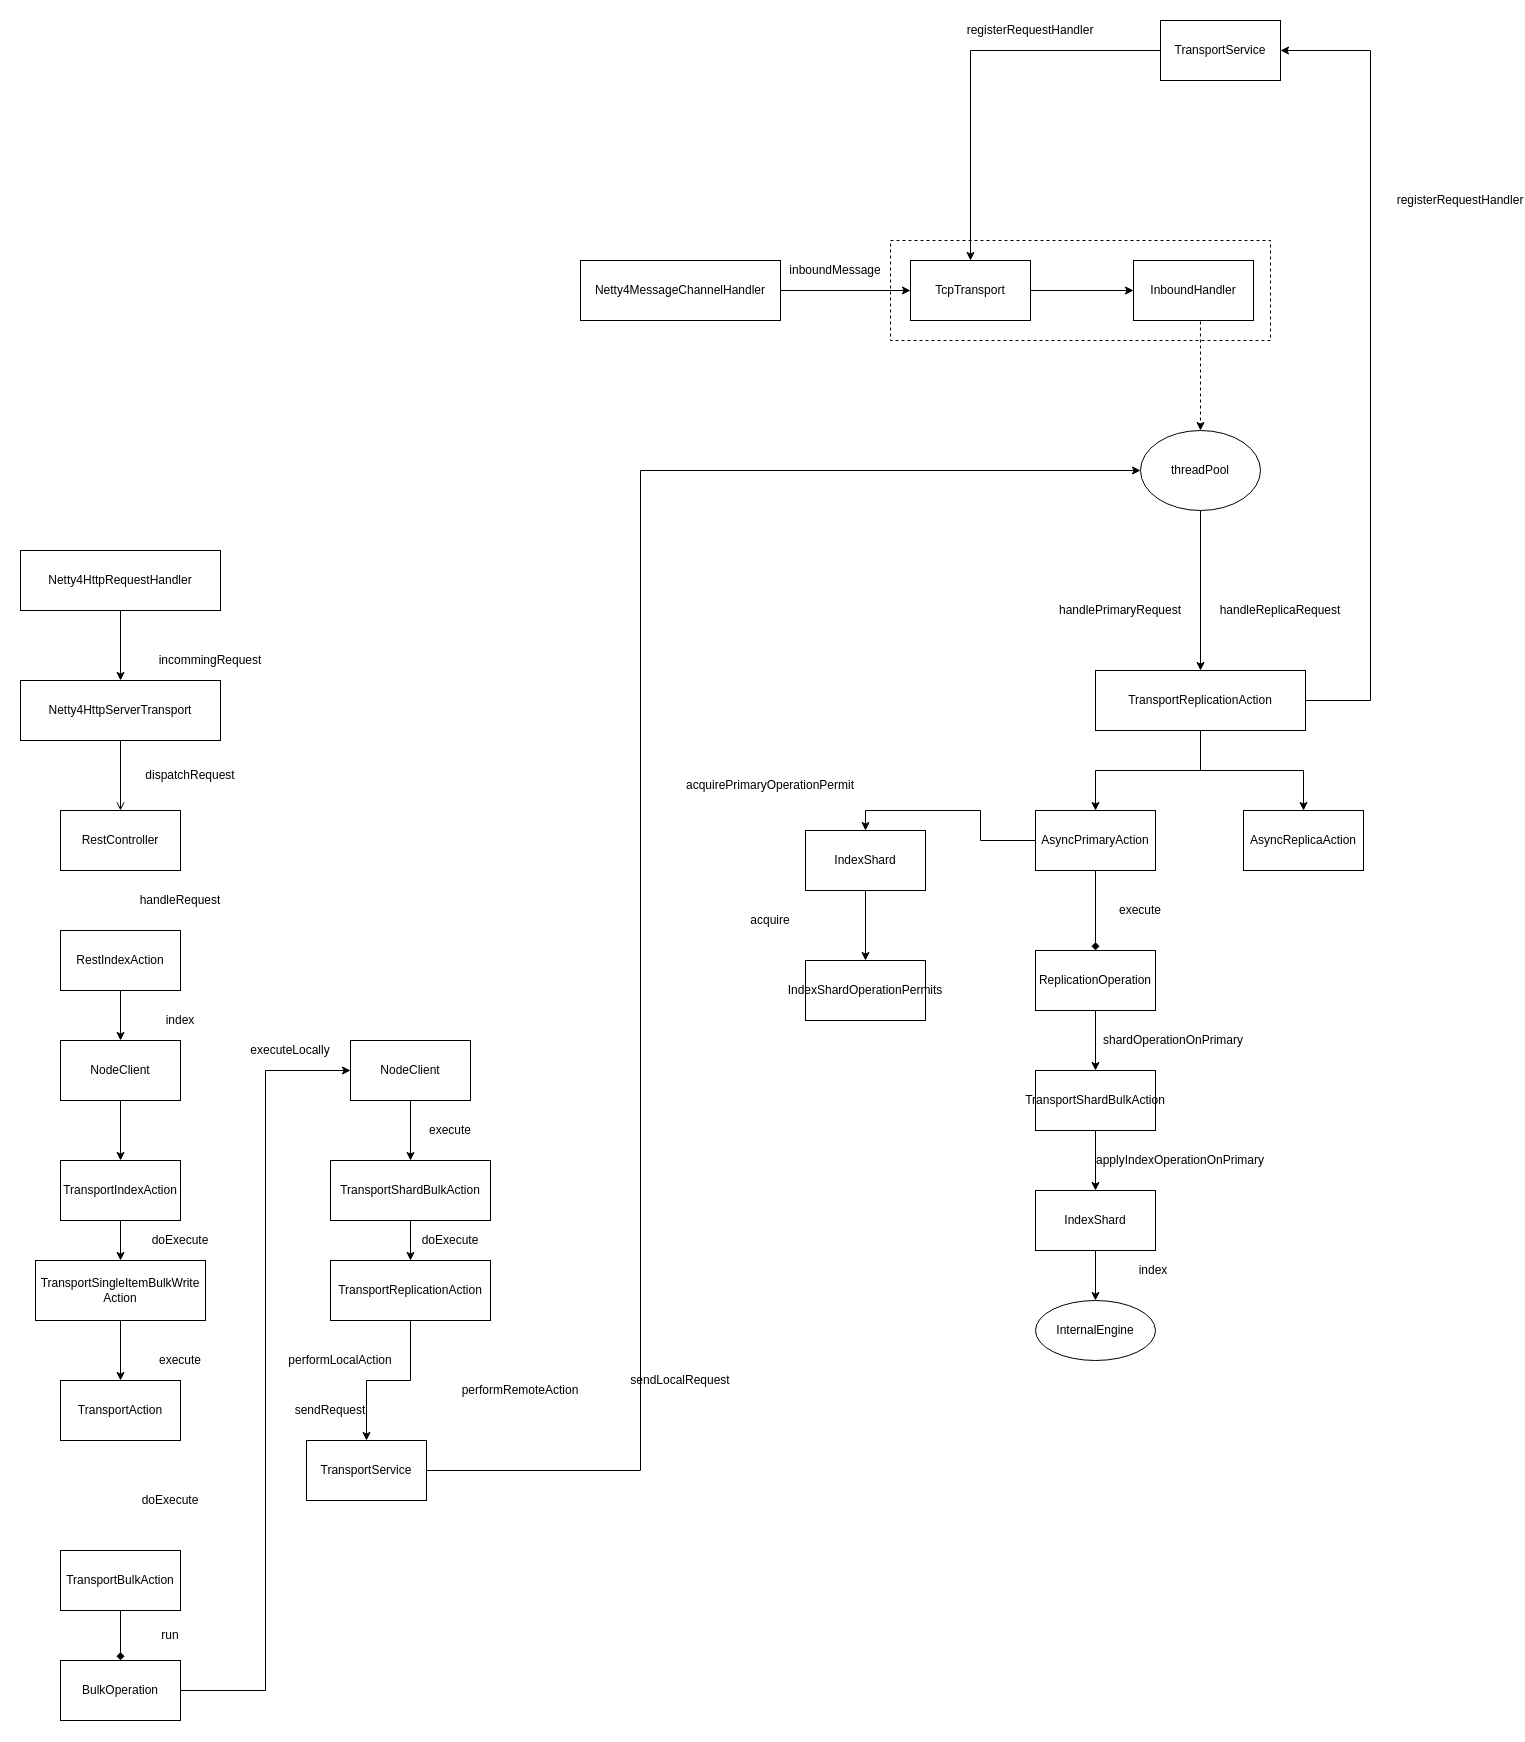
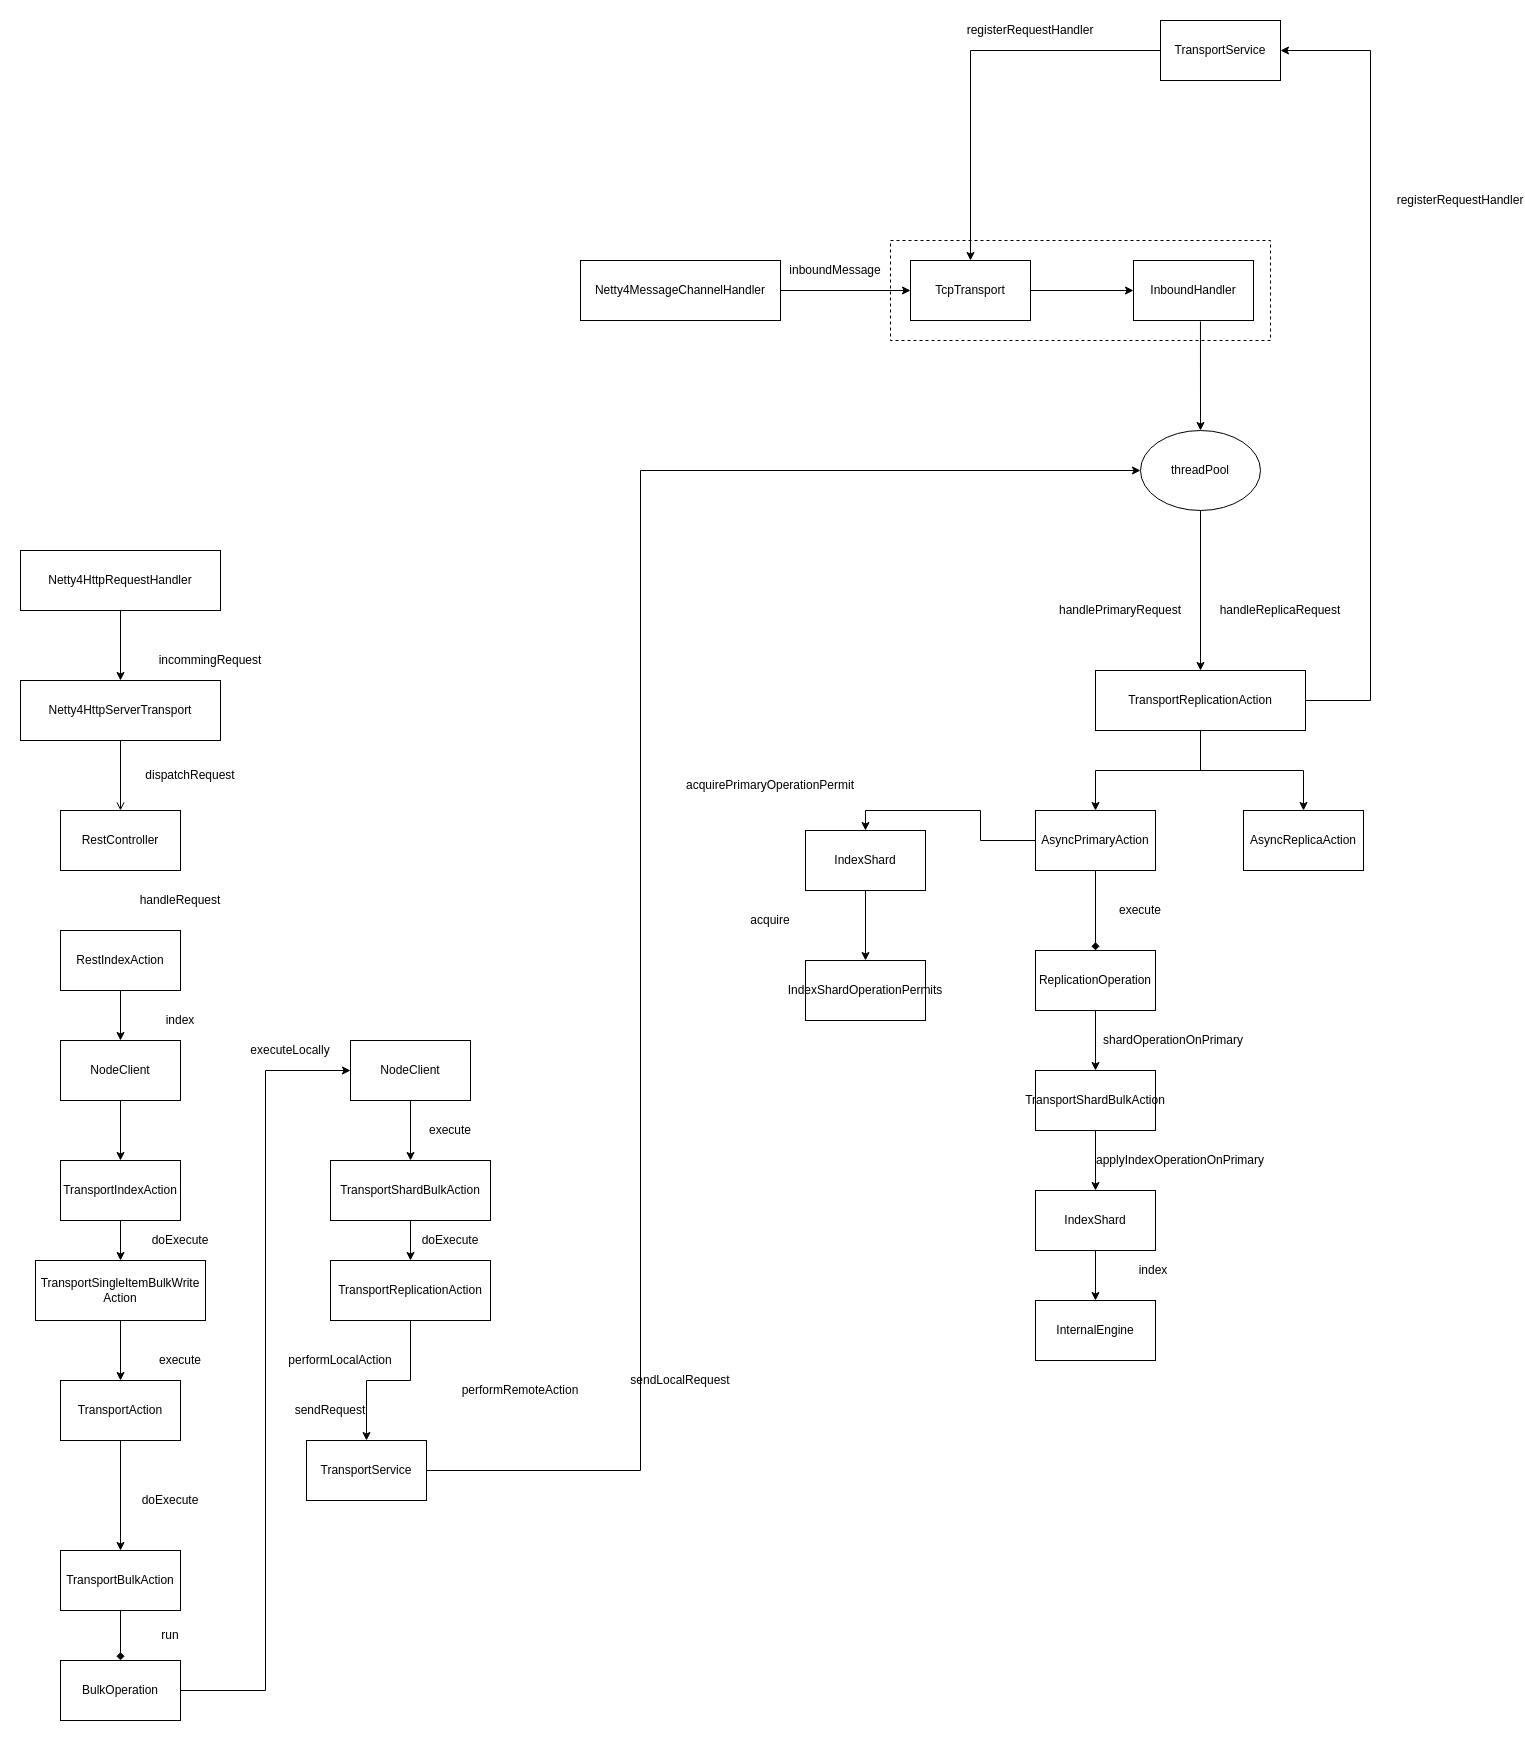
(1200, 373) -> (1200, 373)
(1096, 1331) -> (1096, 1331)
none -> (121, 1492)
